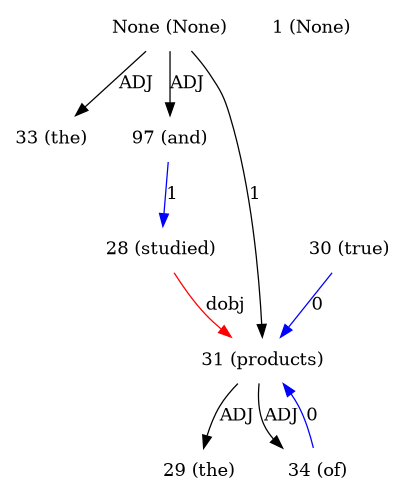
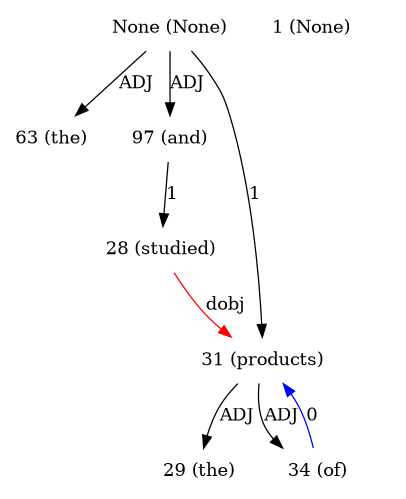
(52, 139) -> (52, 139)
(166, 188) -> (166, 188)
(350, 250) -> none
